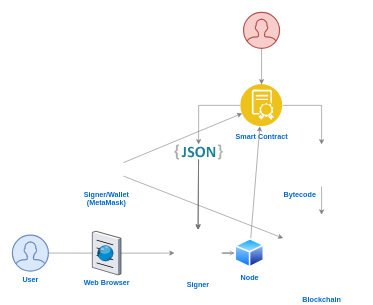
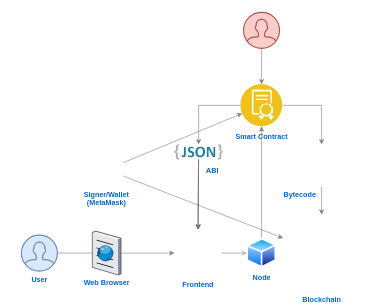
none -> (220, 174)
(30, 253) -> (39, 253)
(249, 253) -> (261, 253)
(198, 285) -> (198, 285)
